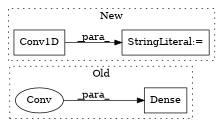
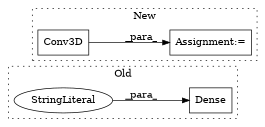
(39, 43) -> (63, 43)
(166, 43) -> (211, 43)
(39, 100) -> (63, 100)
